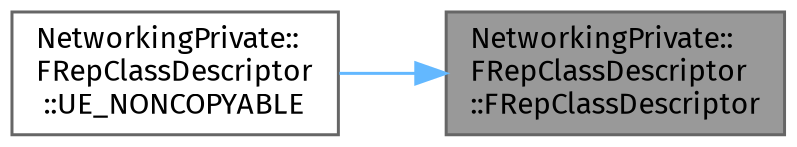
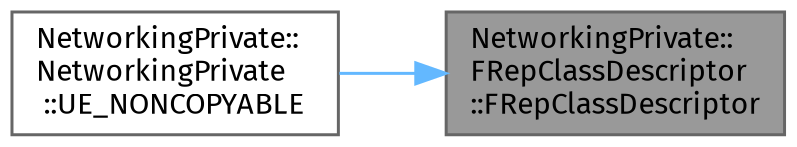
(175, 73) -> (175, 73)
